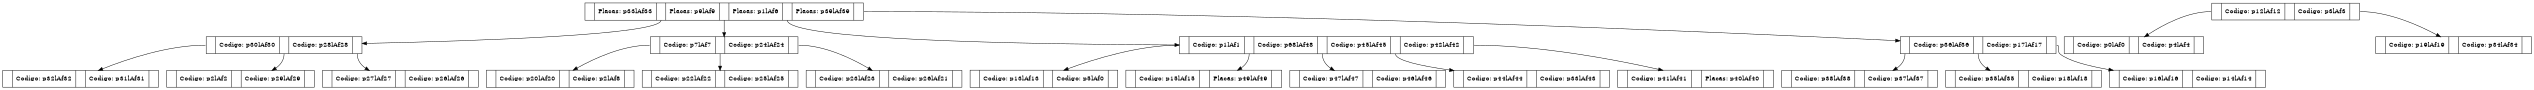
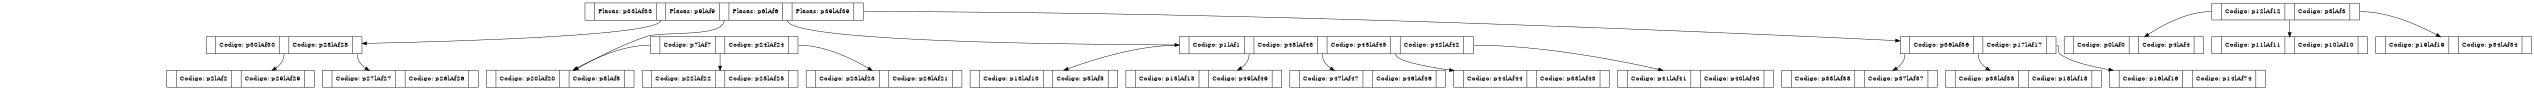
(756, 11) -> (756, 11)
(724, 26) -> (650, 36)
(1286, 45) -> (1286, 45)
none -> (2290, 45)
(81, 79) -> none
(597, 79) -> (597, 79)
(1080, 79) -> (1080, 79)
(1241, 79) -> (1240, 79)
(1732, 79) -> (1732, 79)
(2224, 79) -> (2224, 79)
